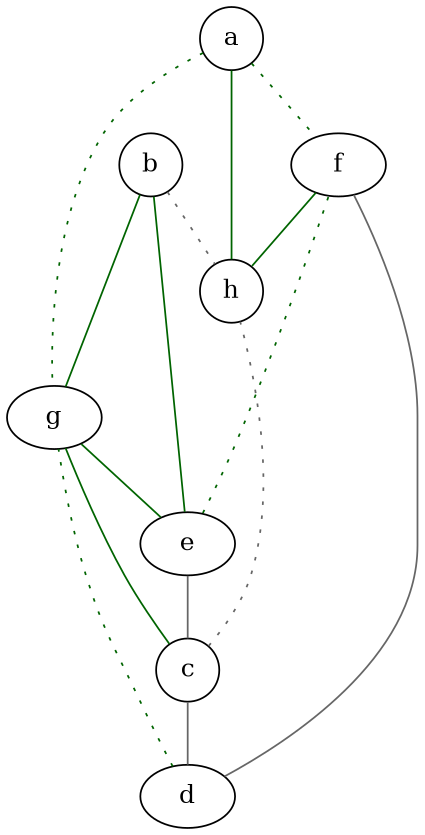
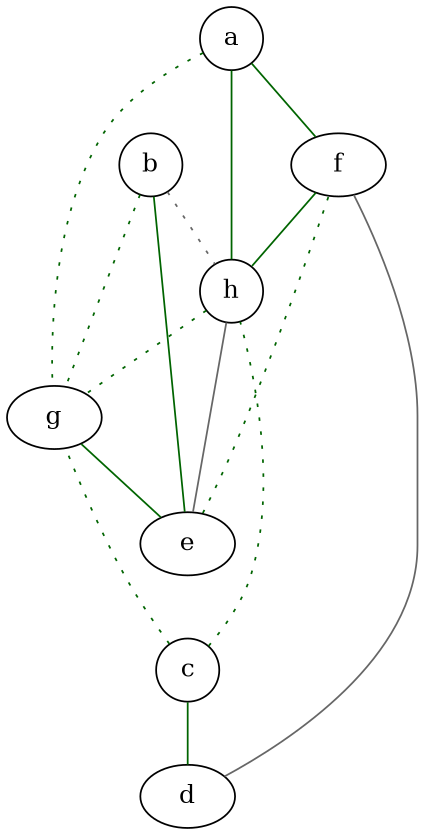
(284, 100) -> (284, 100)
(103, 291) -> (103, 291)
(263, 489) -> (263, 489)
(111, 550) -> (111, 550)
(188, 607) -> (210, 417)
(99, 613) -> (146, 352)
(188, 733) -> (188, 733)
